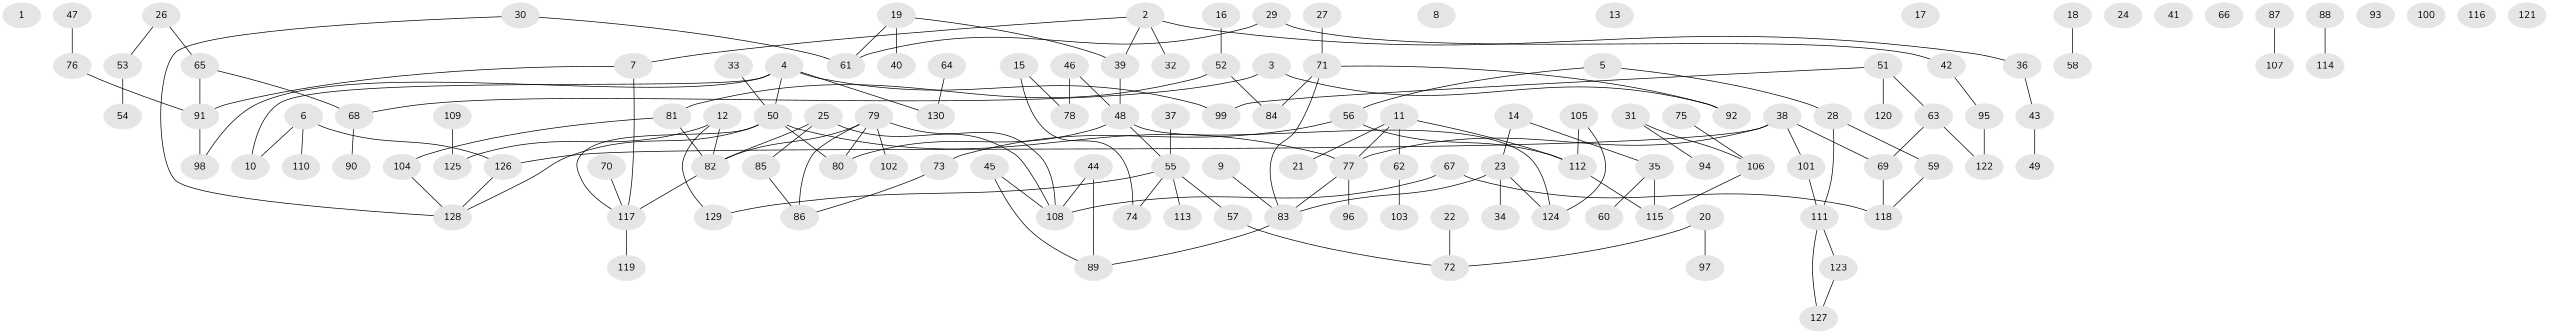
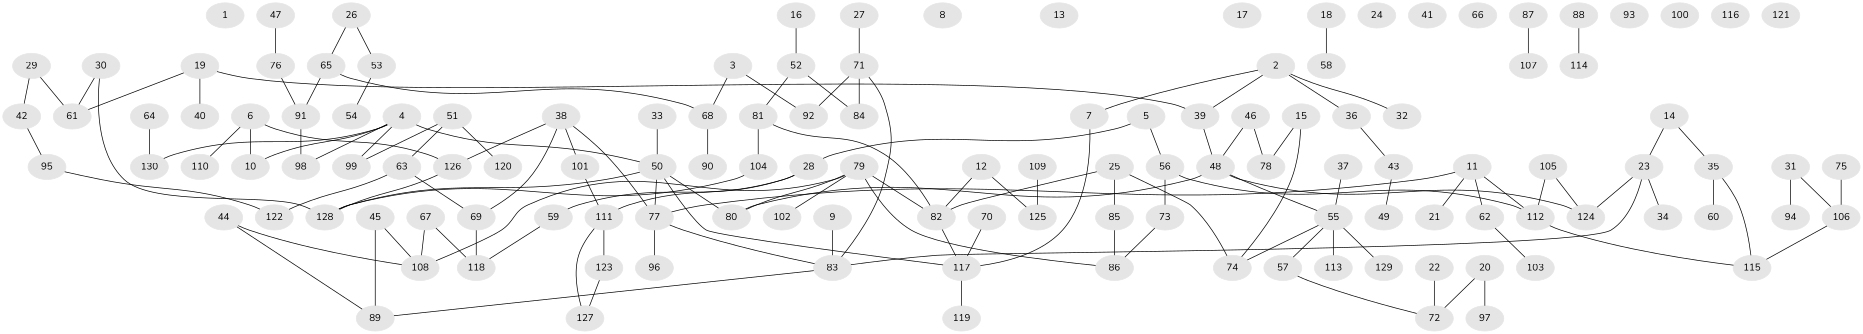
(413, 75) -> none
(976, 137) -> (1188, 204)
(682, 164) -> none
